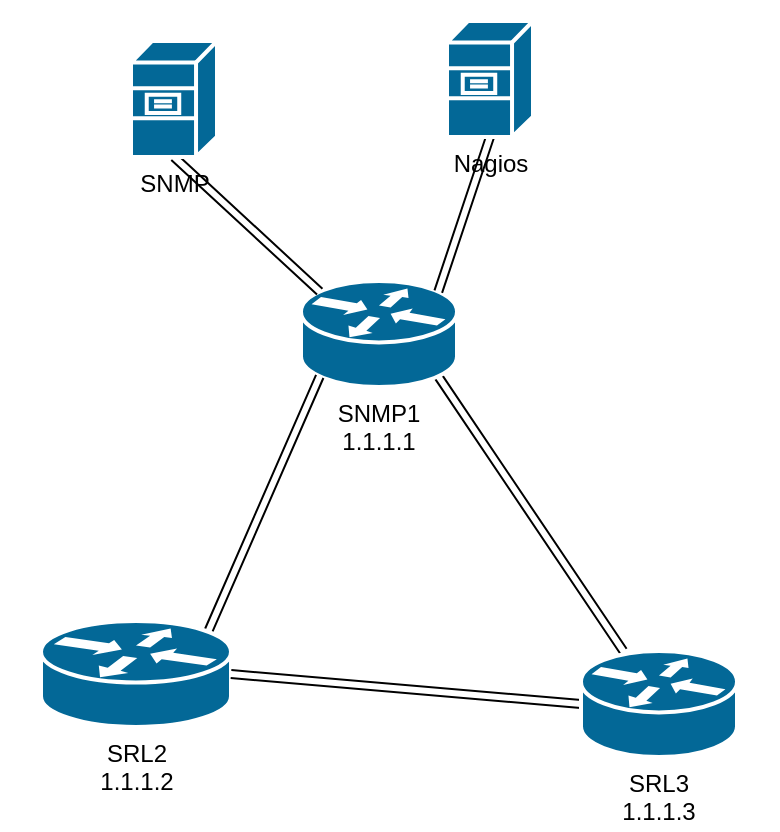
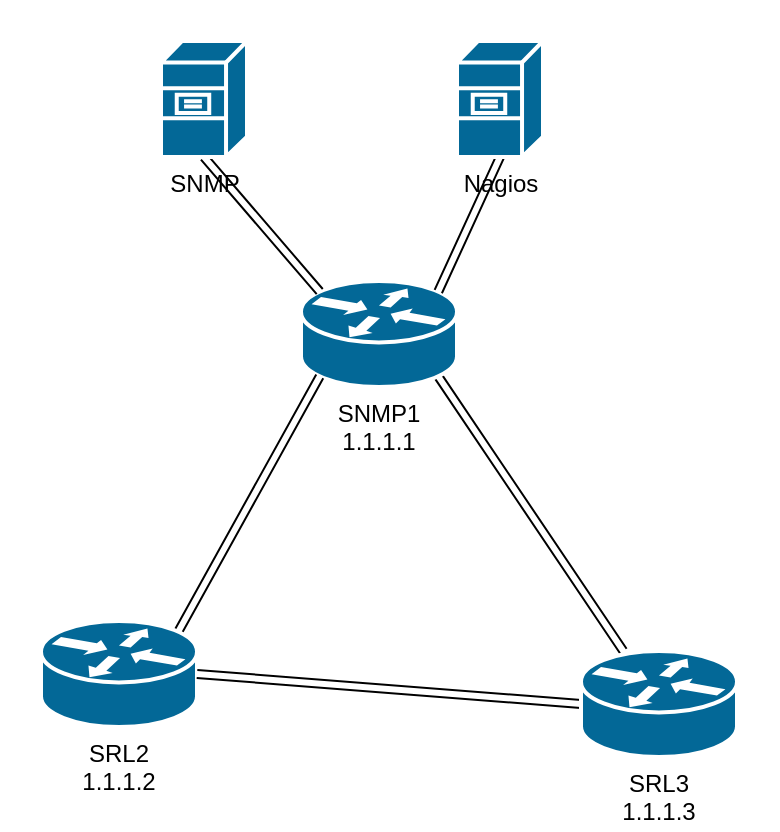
(490, 79) -> (500, 99)
(174, 99) -> (204, 99)
(136, 674) -> (119, 674)
